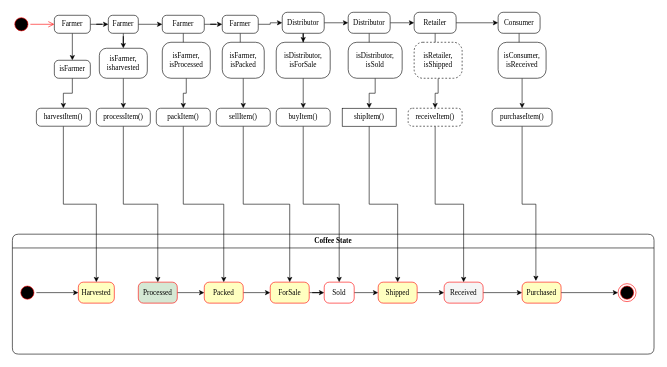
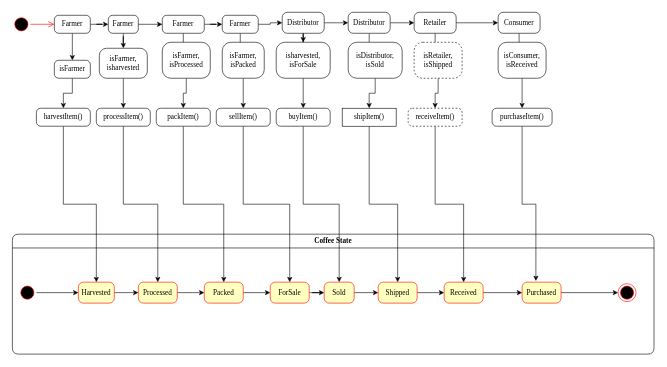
(303, 60) -> (303, 60)
none -> (124, 293)
(158, 293) -> (158, 293)
(339, 293) -> (339, 293)
(464, 293) -> (464, 293)
